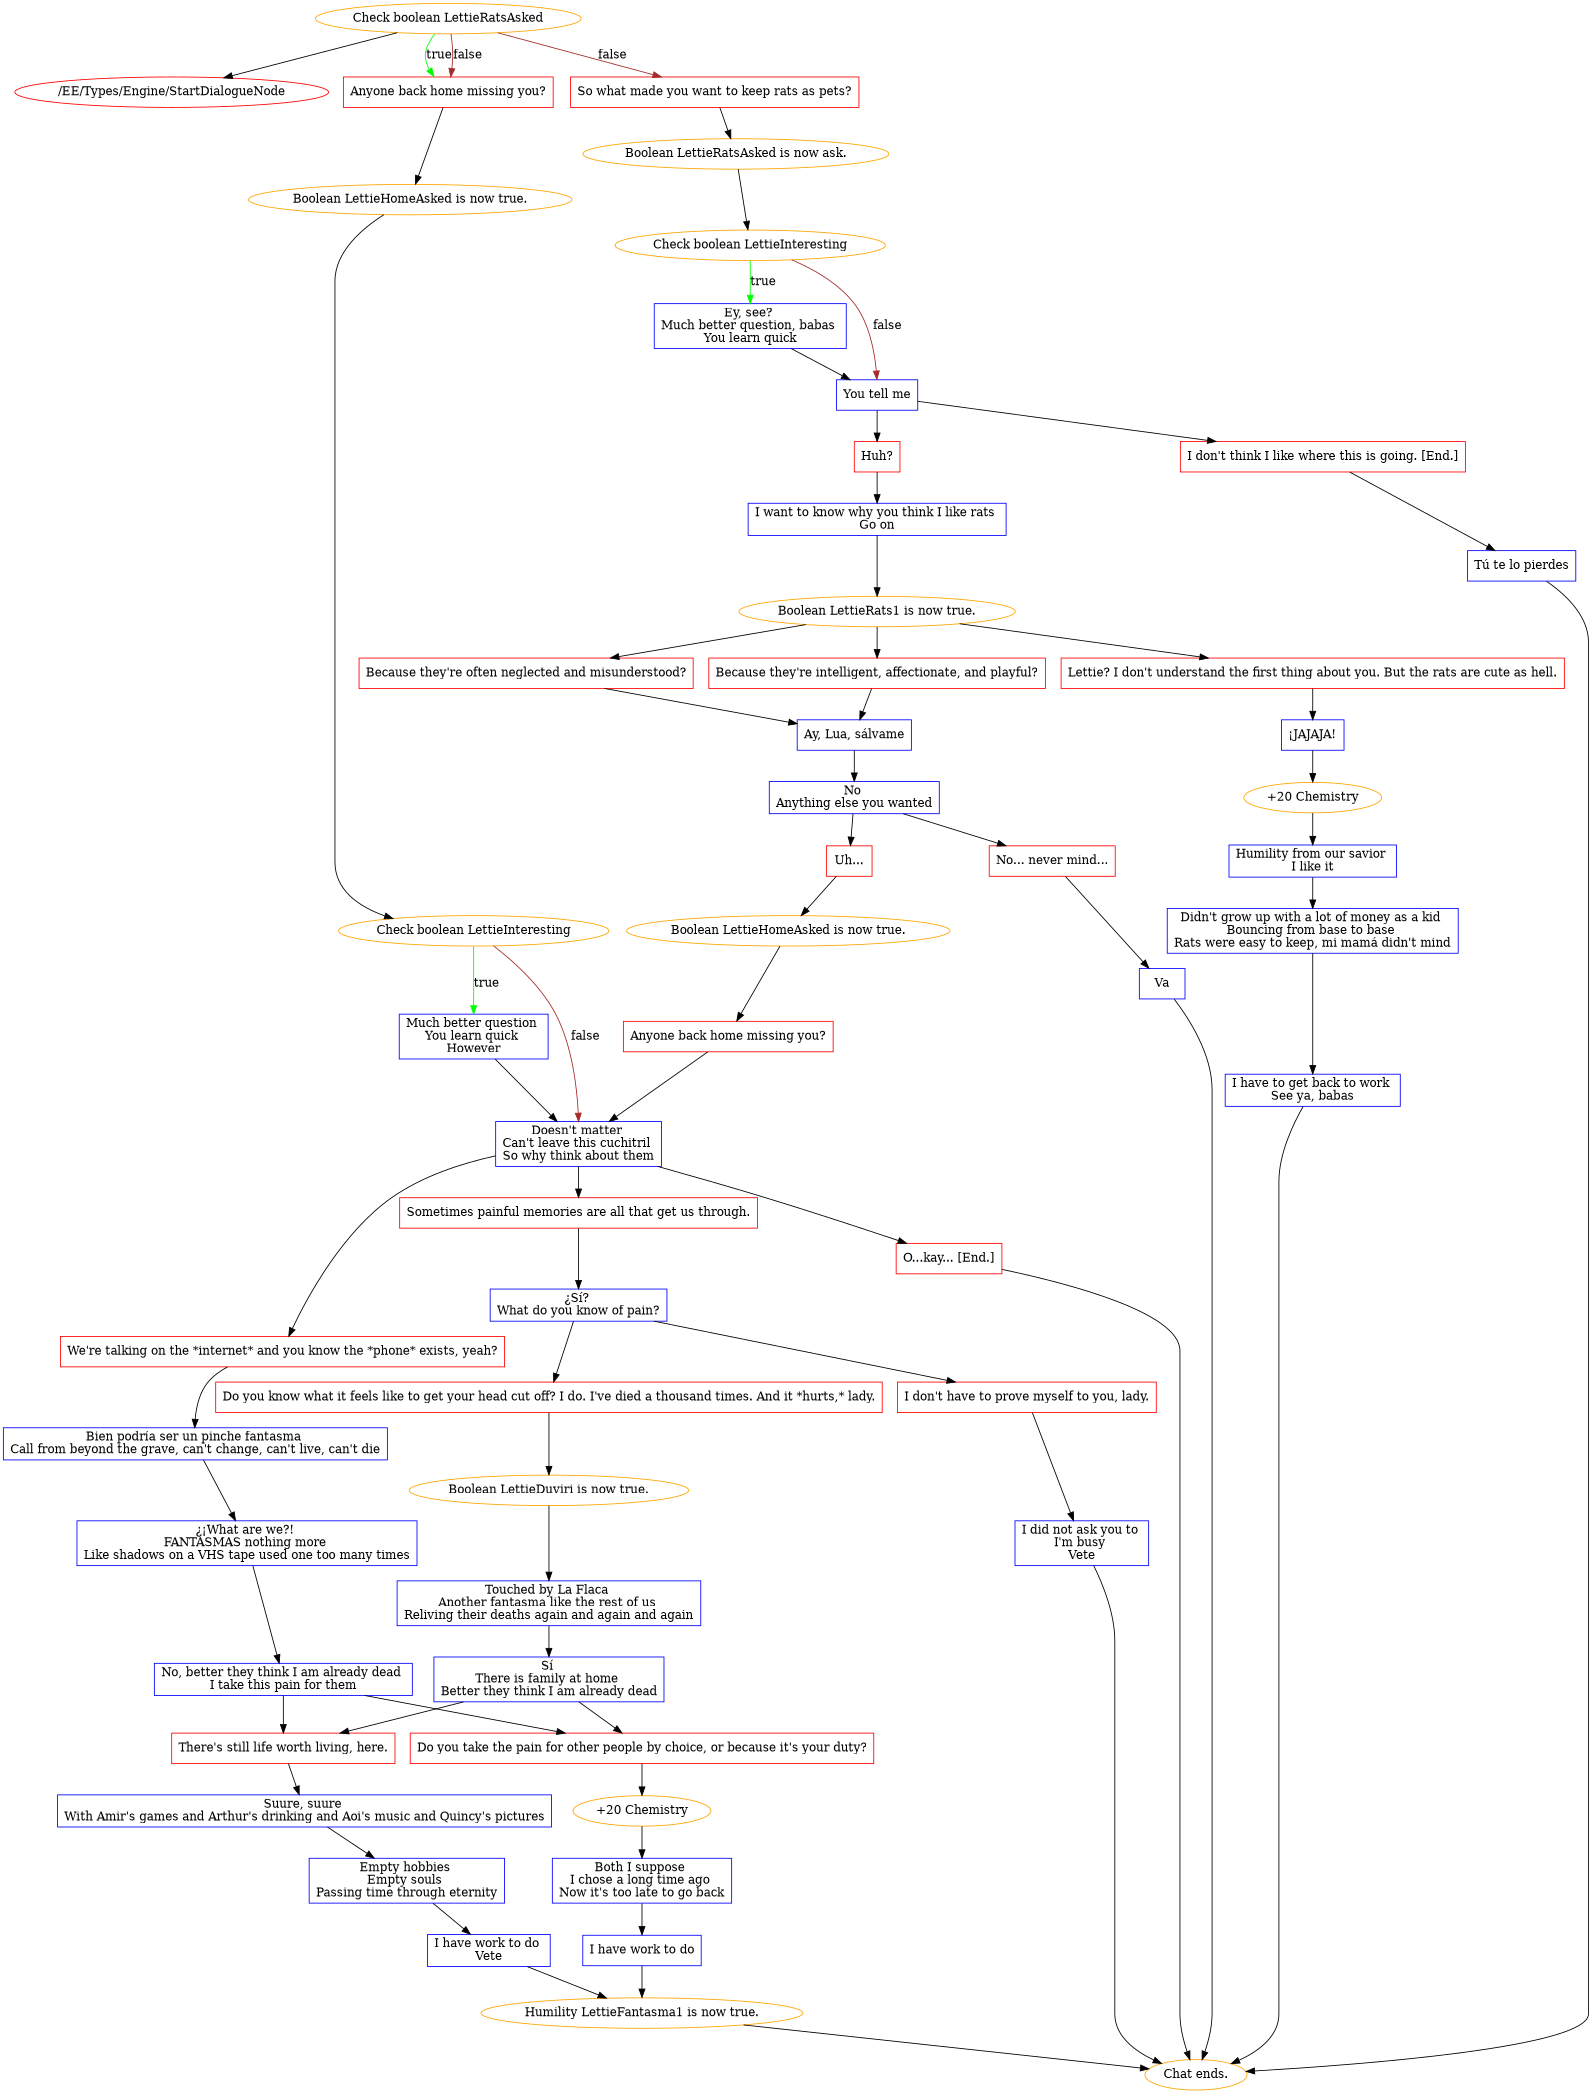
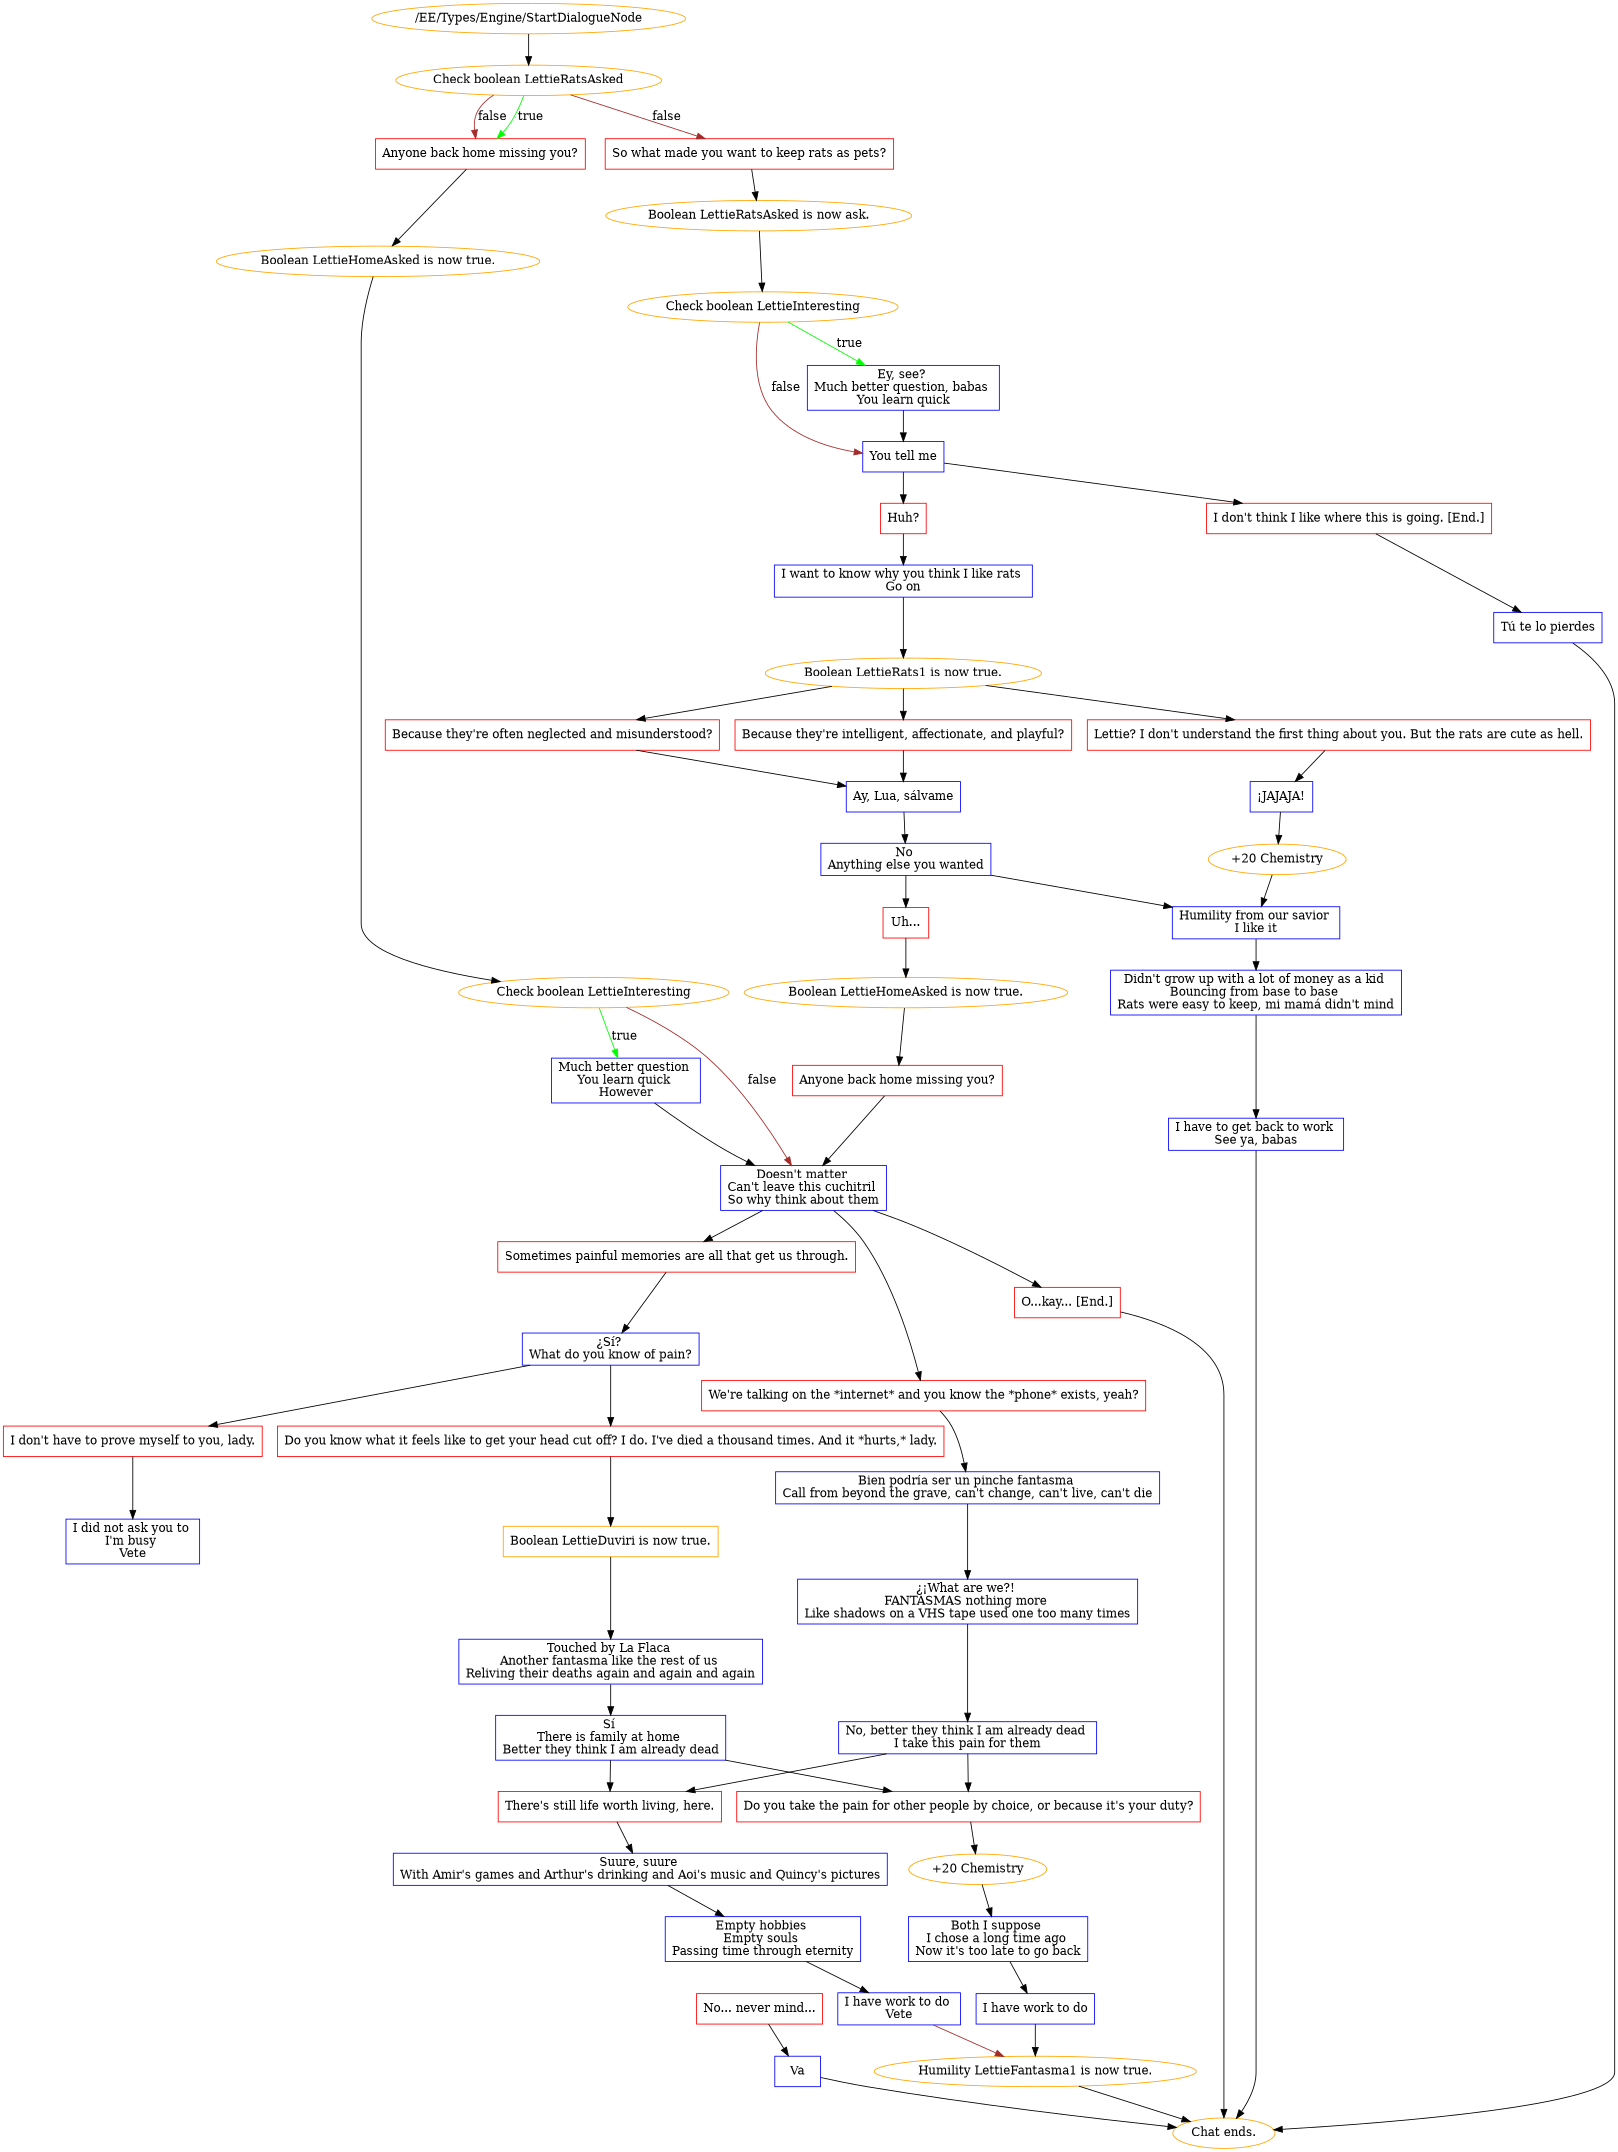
(315, 54) -> (529, 45)
(172, 92) -> (529, 19)
(950, 828) -> (1077, 890)
(549, 1490) -> (611, 1542)
(1115, 1820) -> none
(563, 1981) -> (965, 2039)
